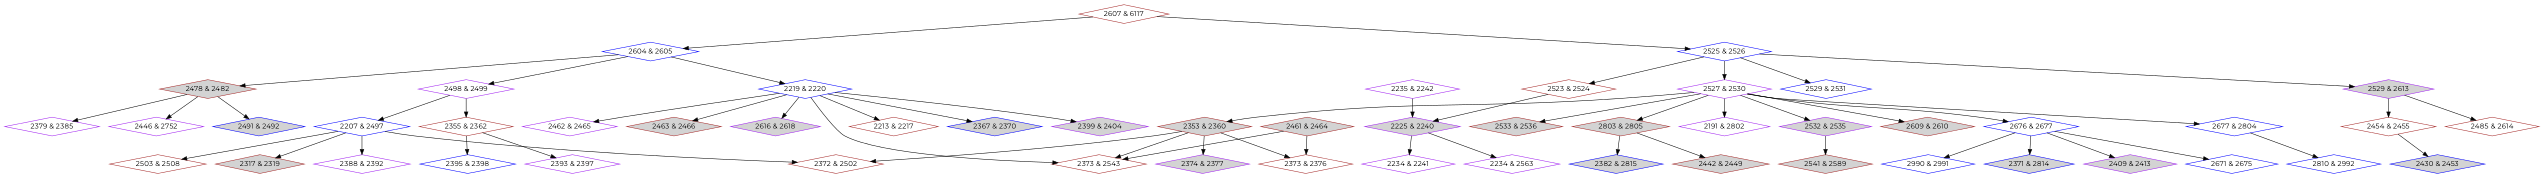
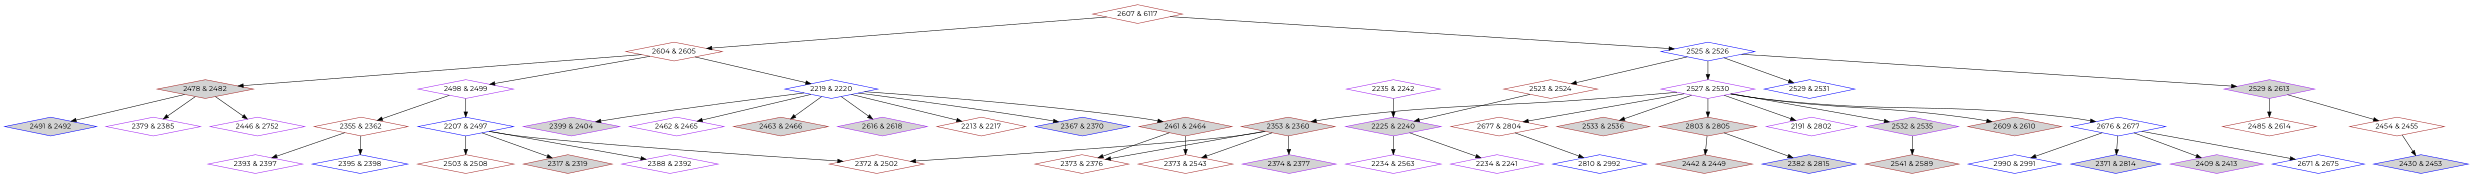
(651, 52) -> (674, 52)
(2234, 127) -> (1499, 127)
(922, 153) -> (1011, 104)
